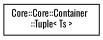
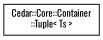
(52, 20) -> (52, 20)
